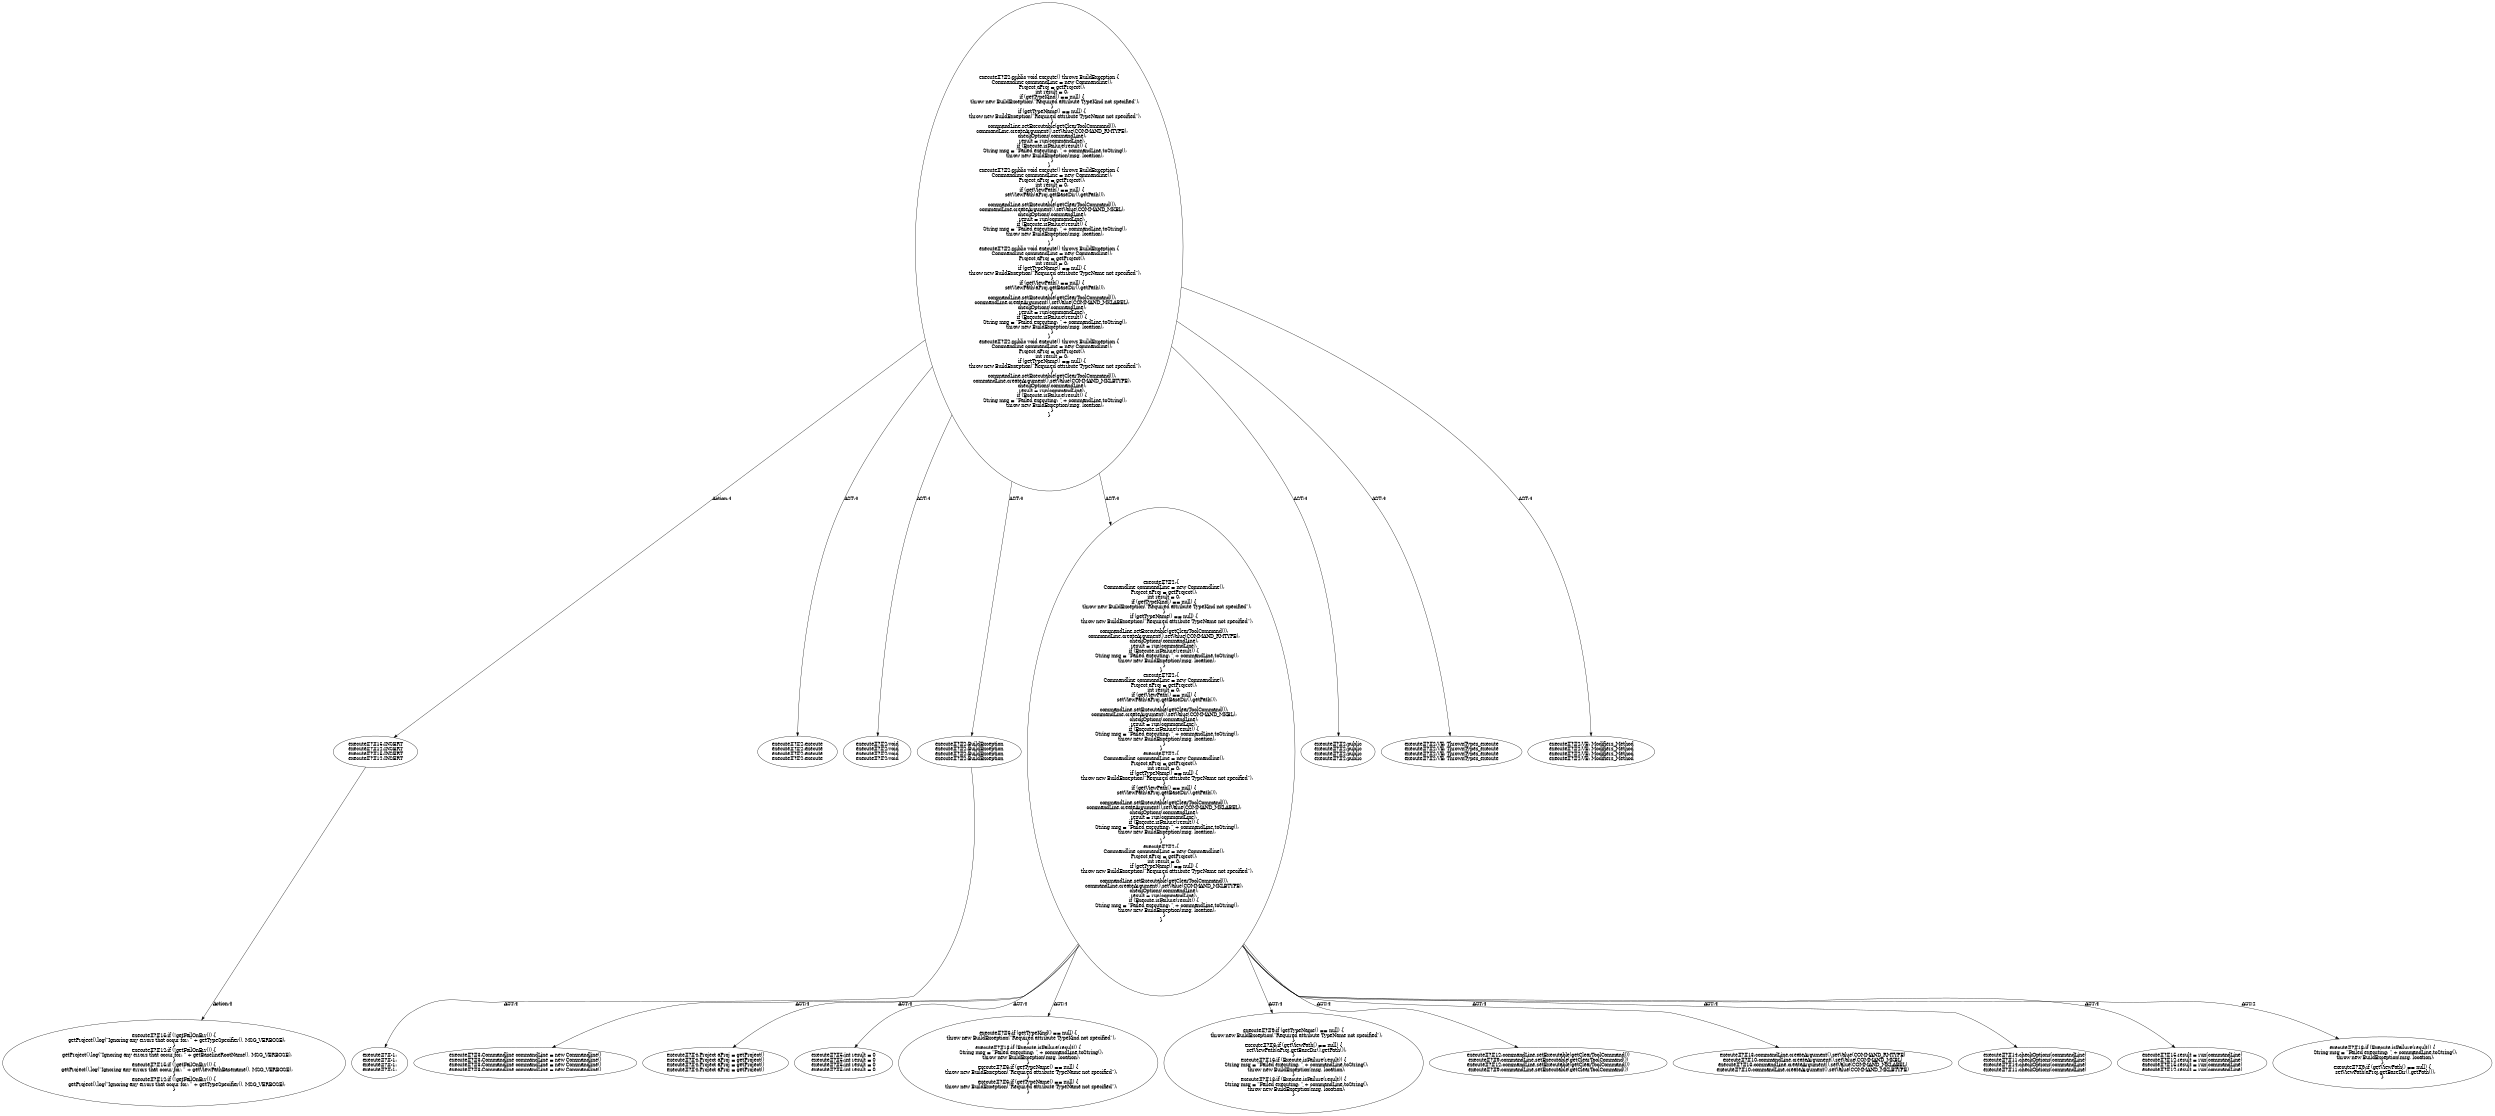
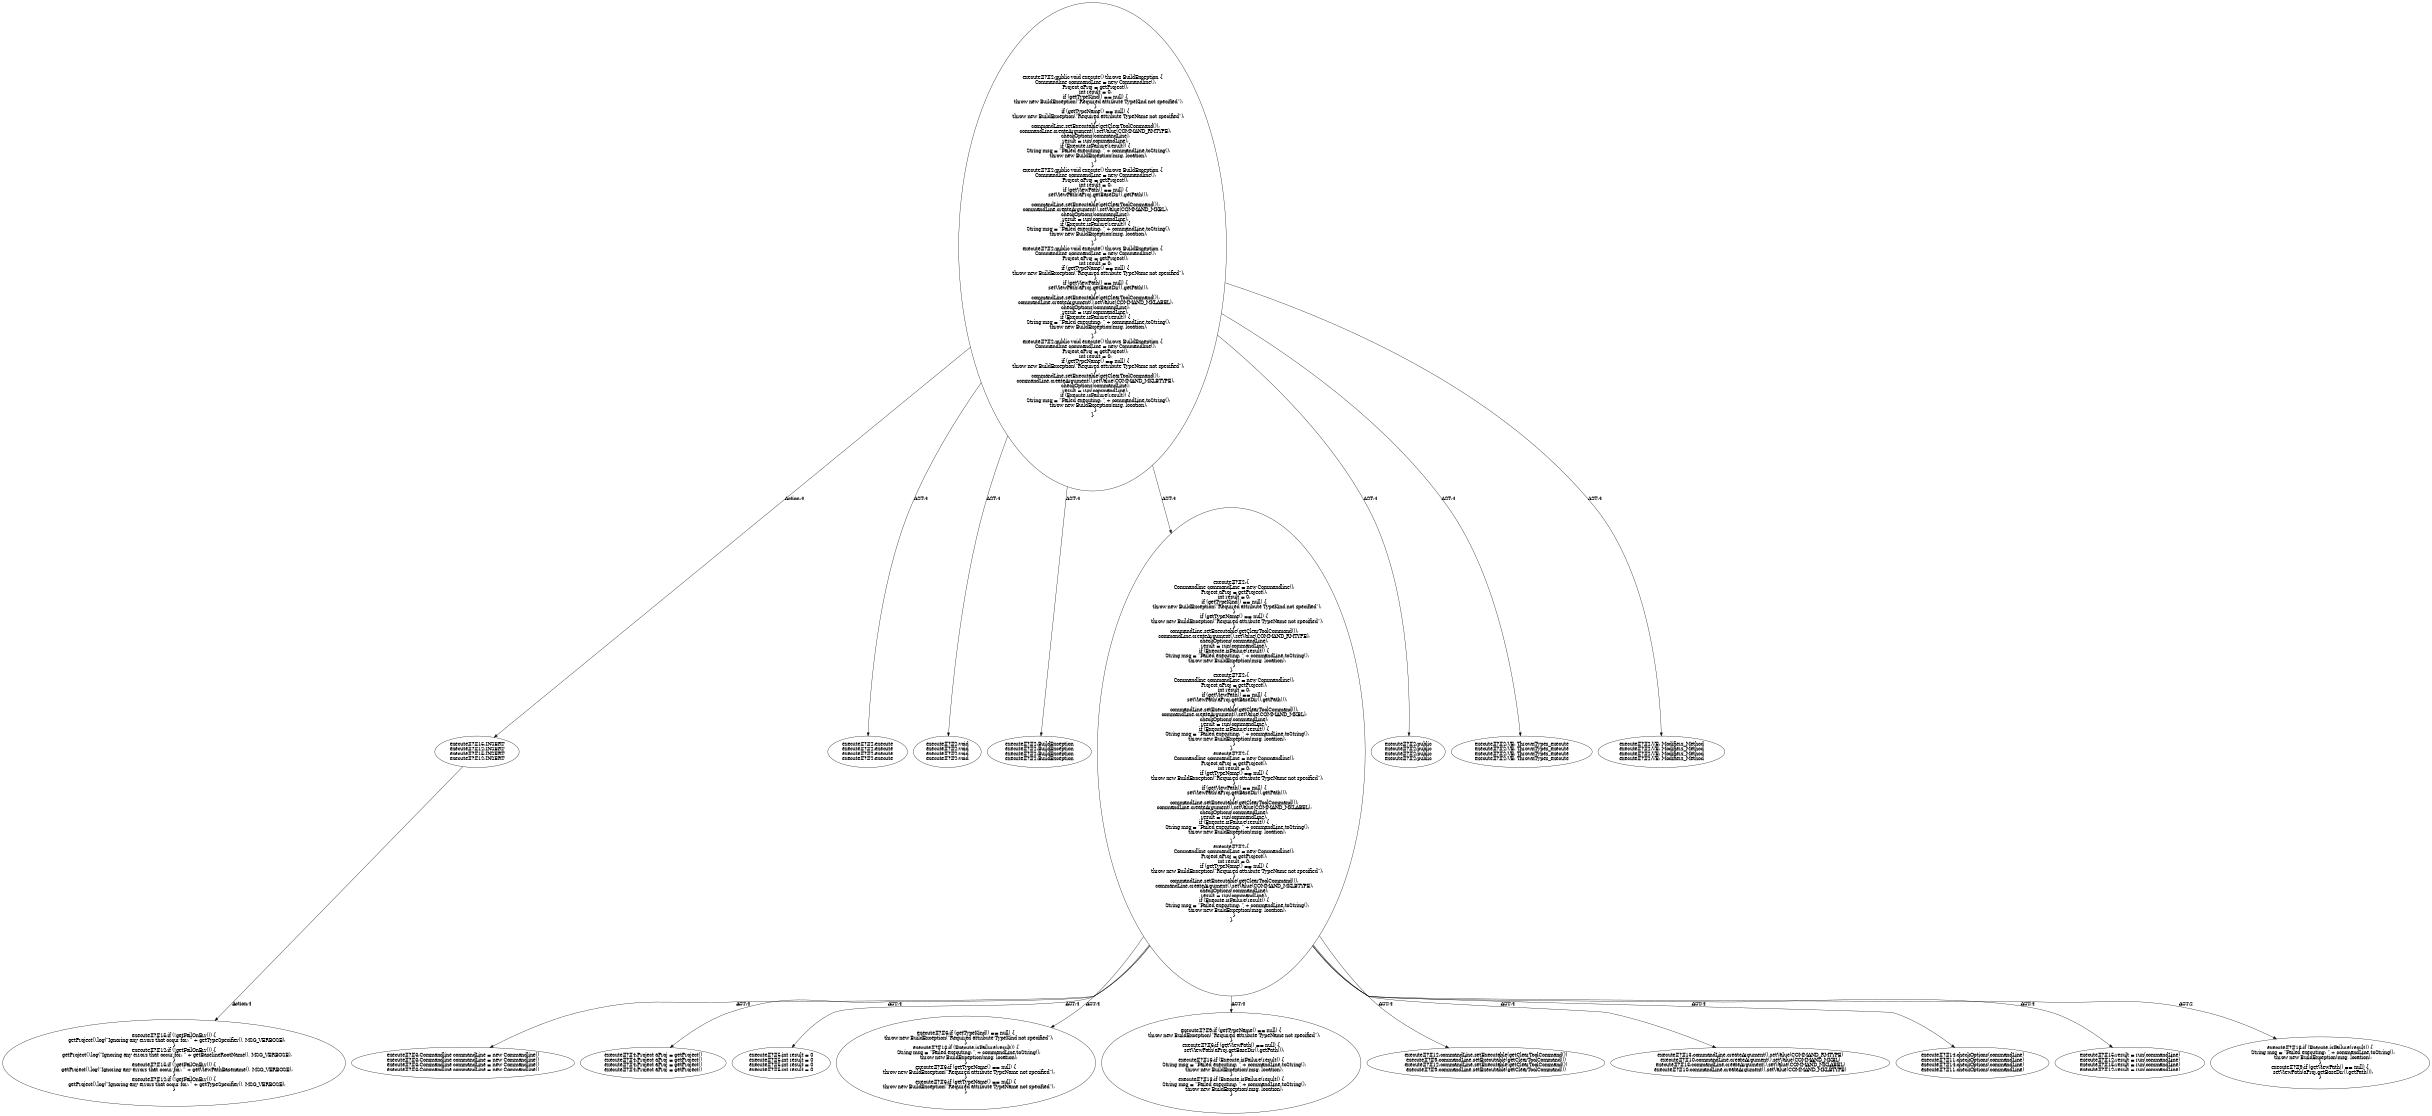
(380, 1063) -> none
